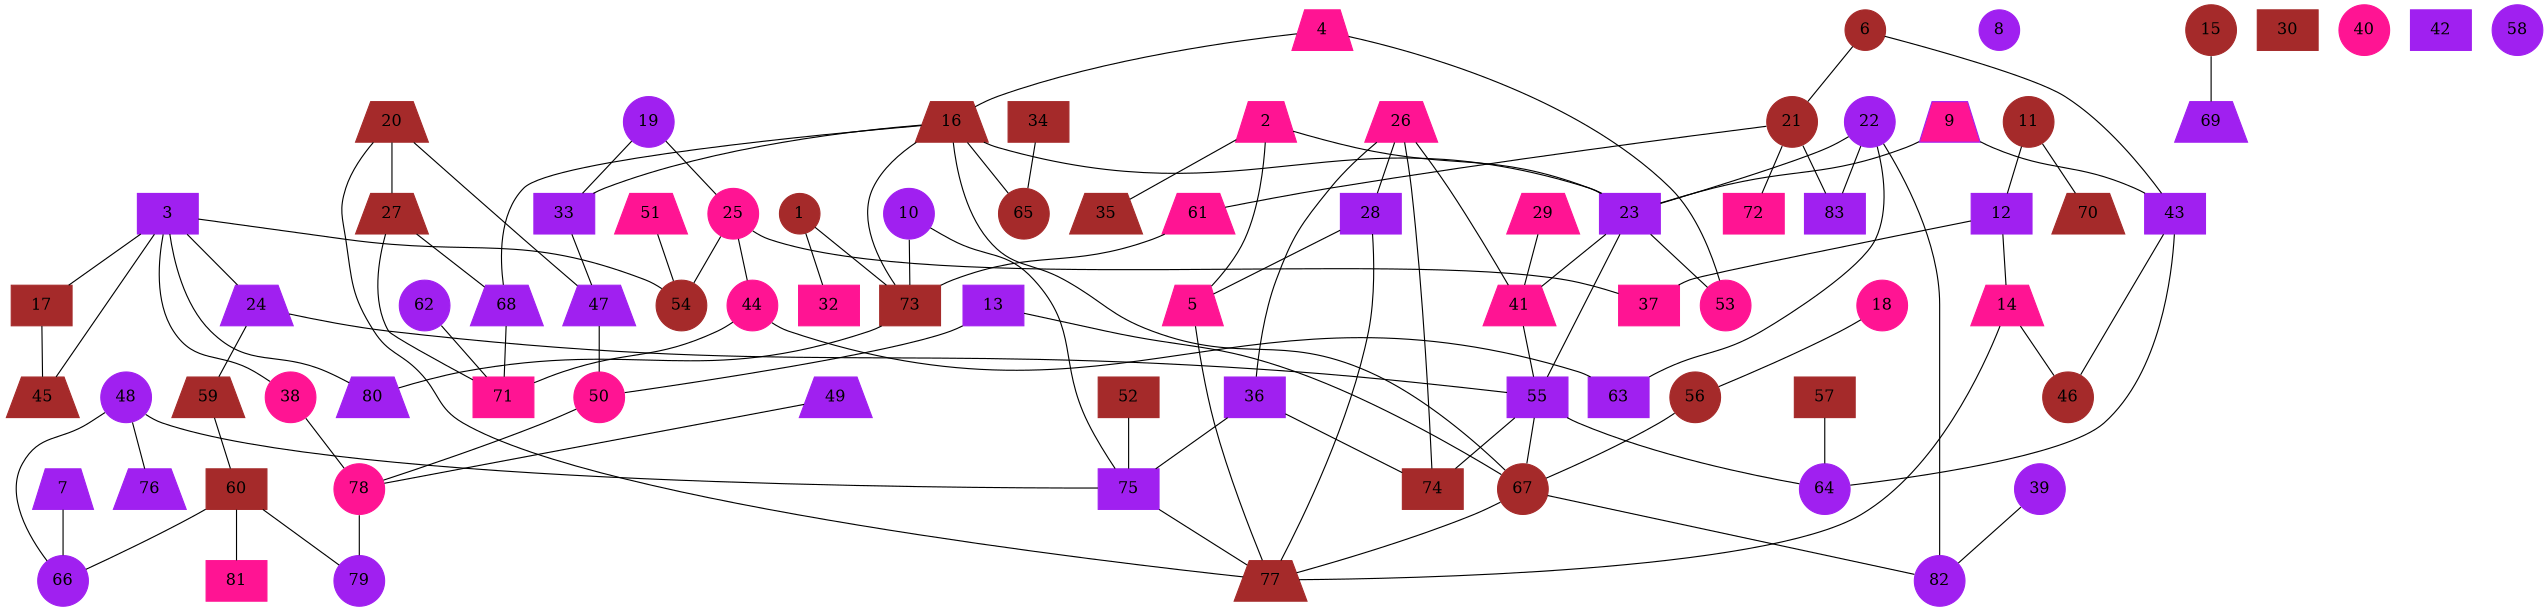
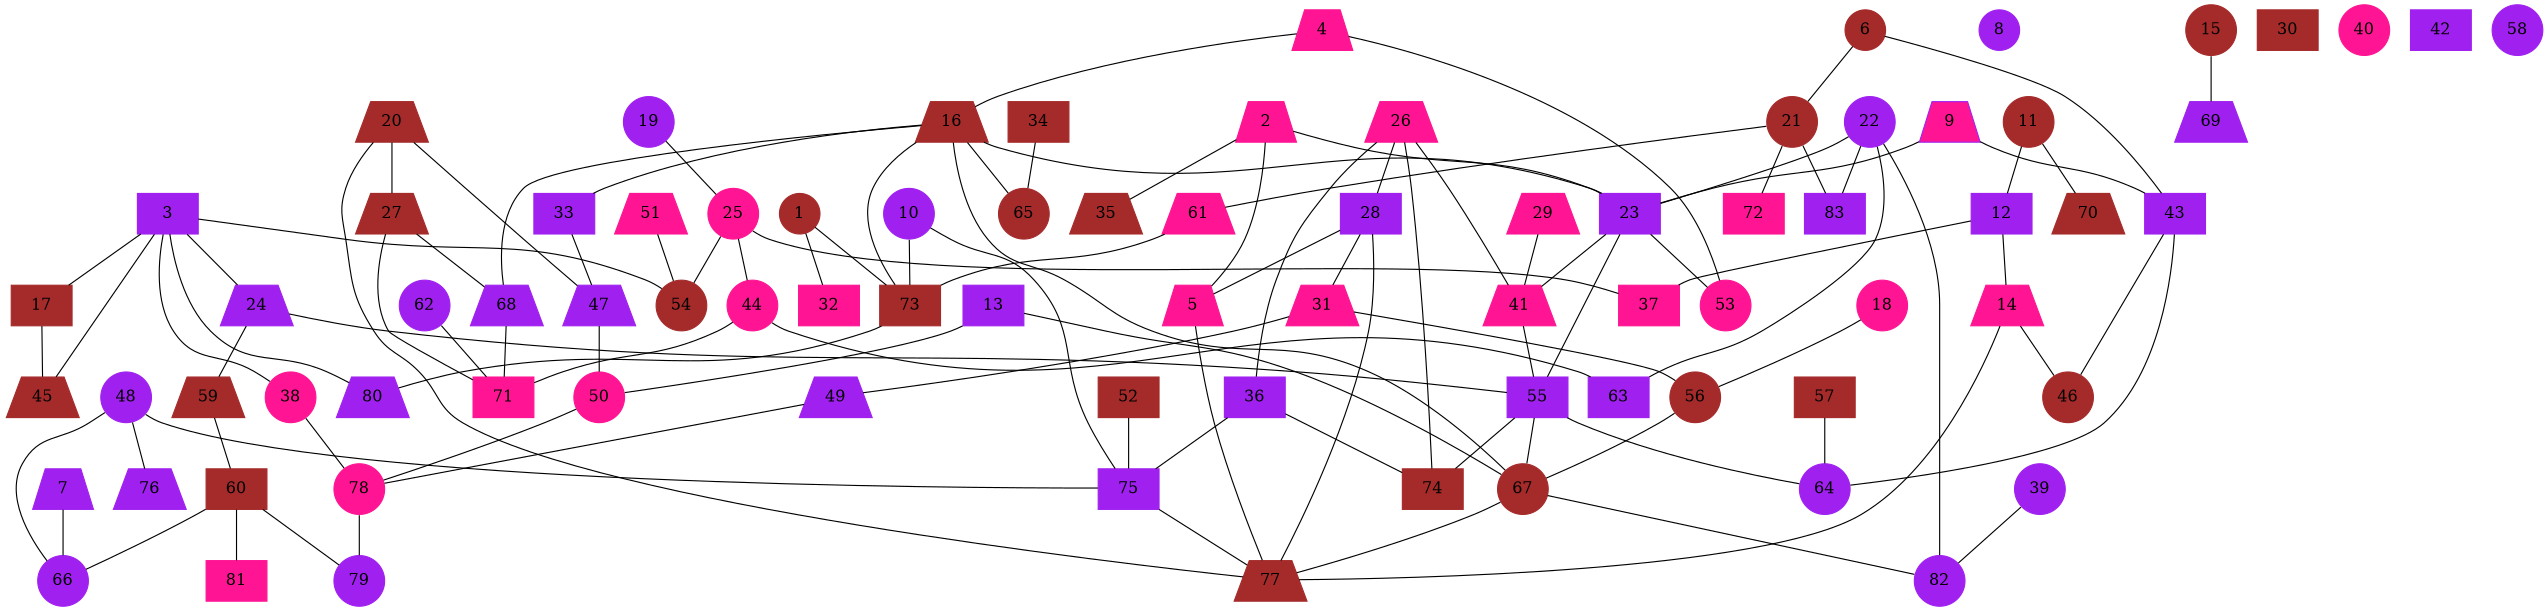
(603, 171) -> none
none -> (1322, 306)
